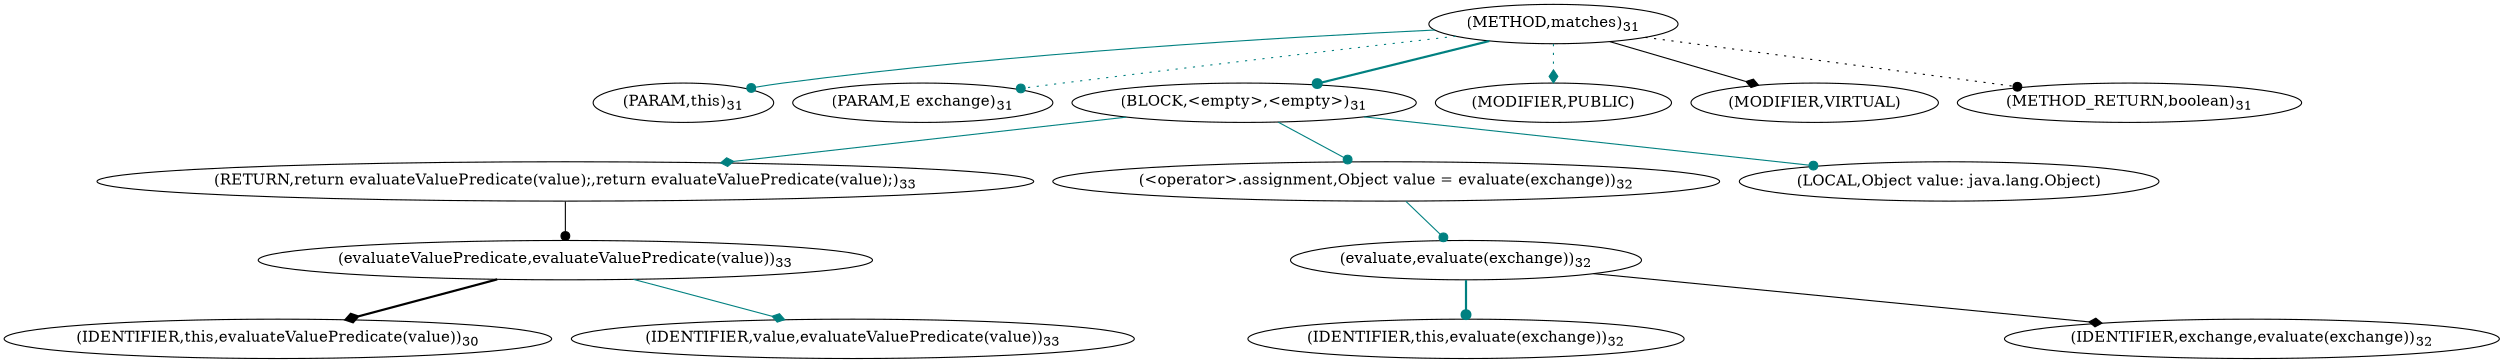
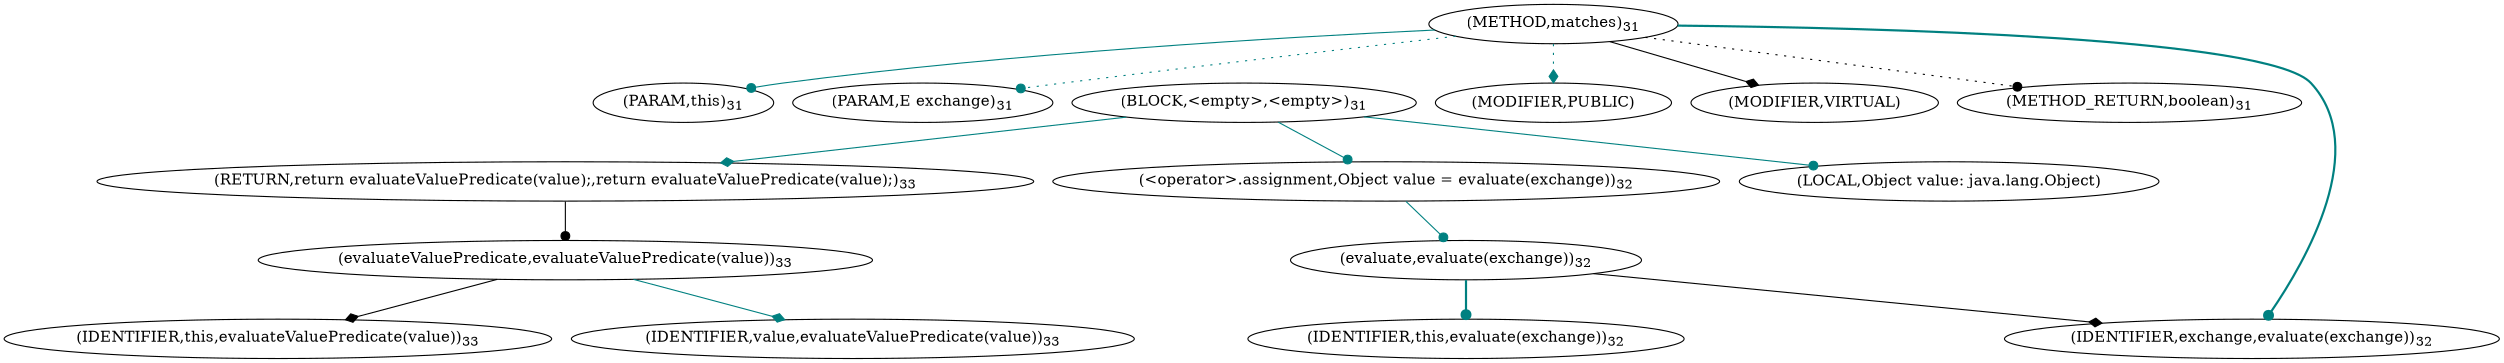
(1405, 62) -> (2121, 44)
(428, 298) -> (428, 298)
(471, 337) -> (471, 337)
